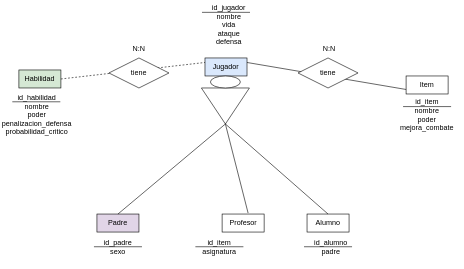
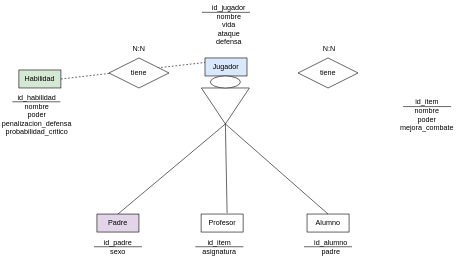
(374, 84) -> none
(427, 85) -> none
(243, 223) -> (222, 223)
